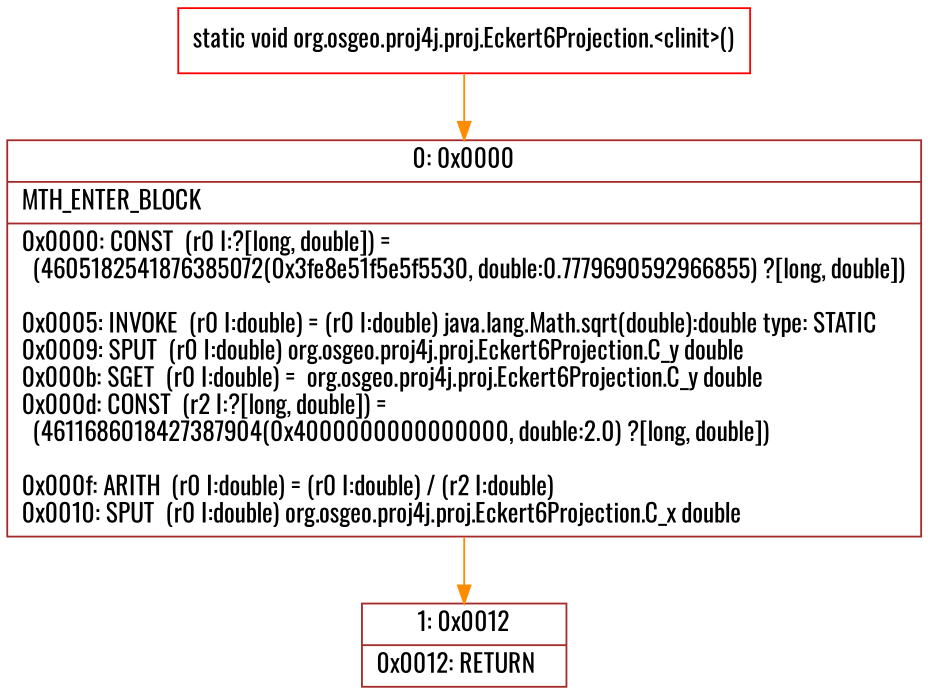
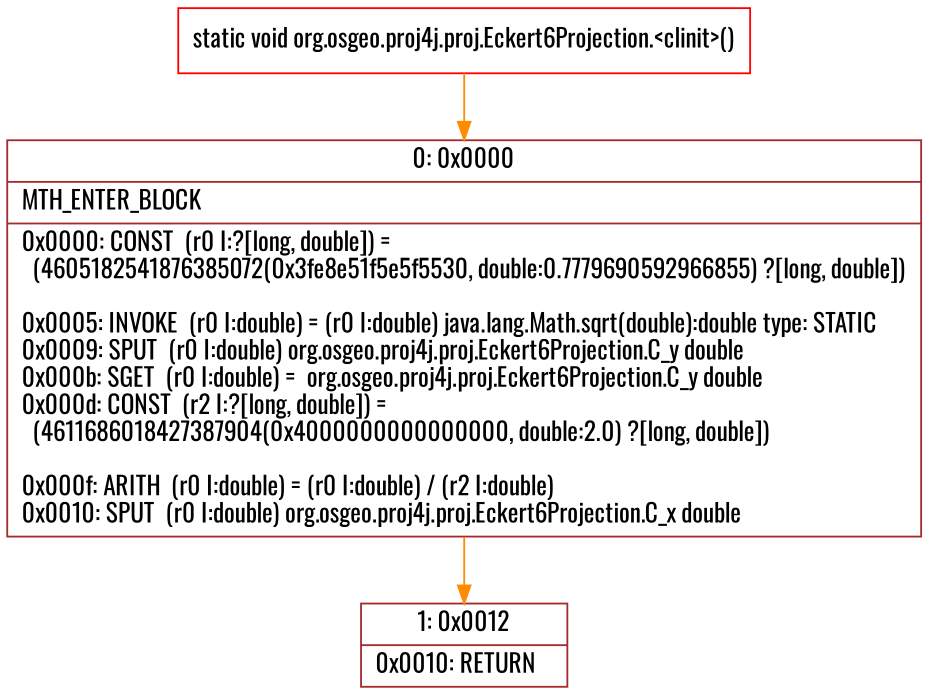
(464, 665) -> (464, 665)
